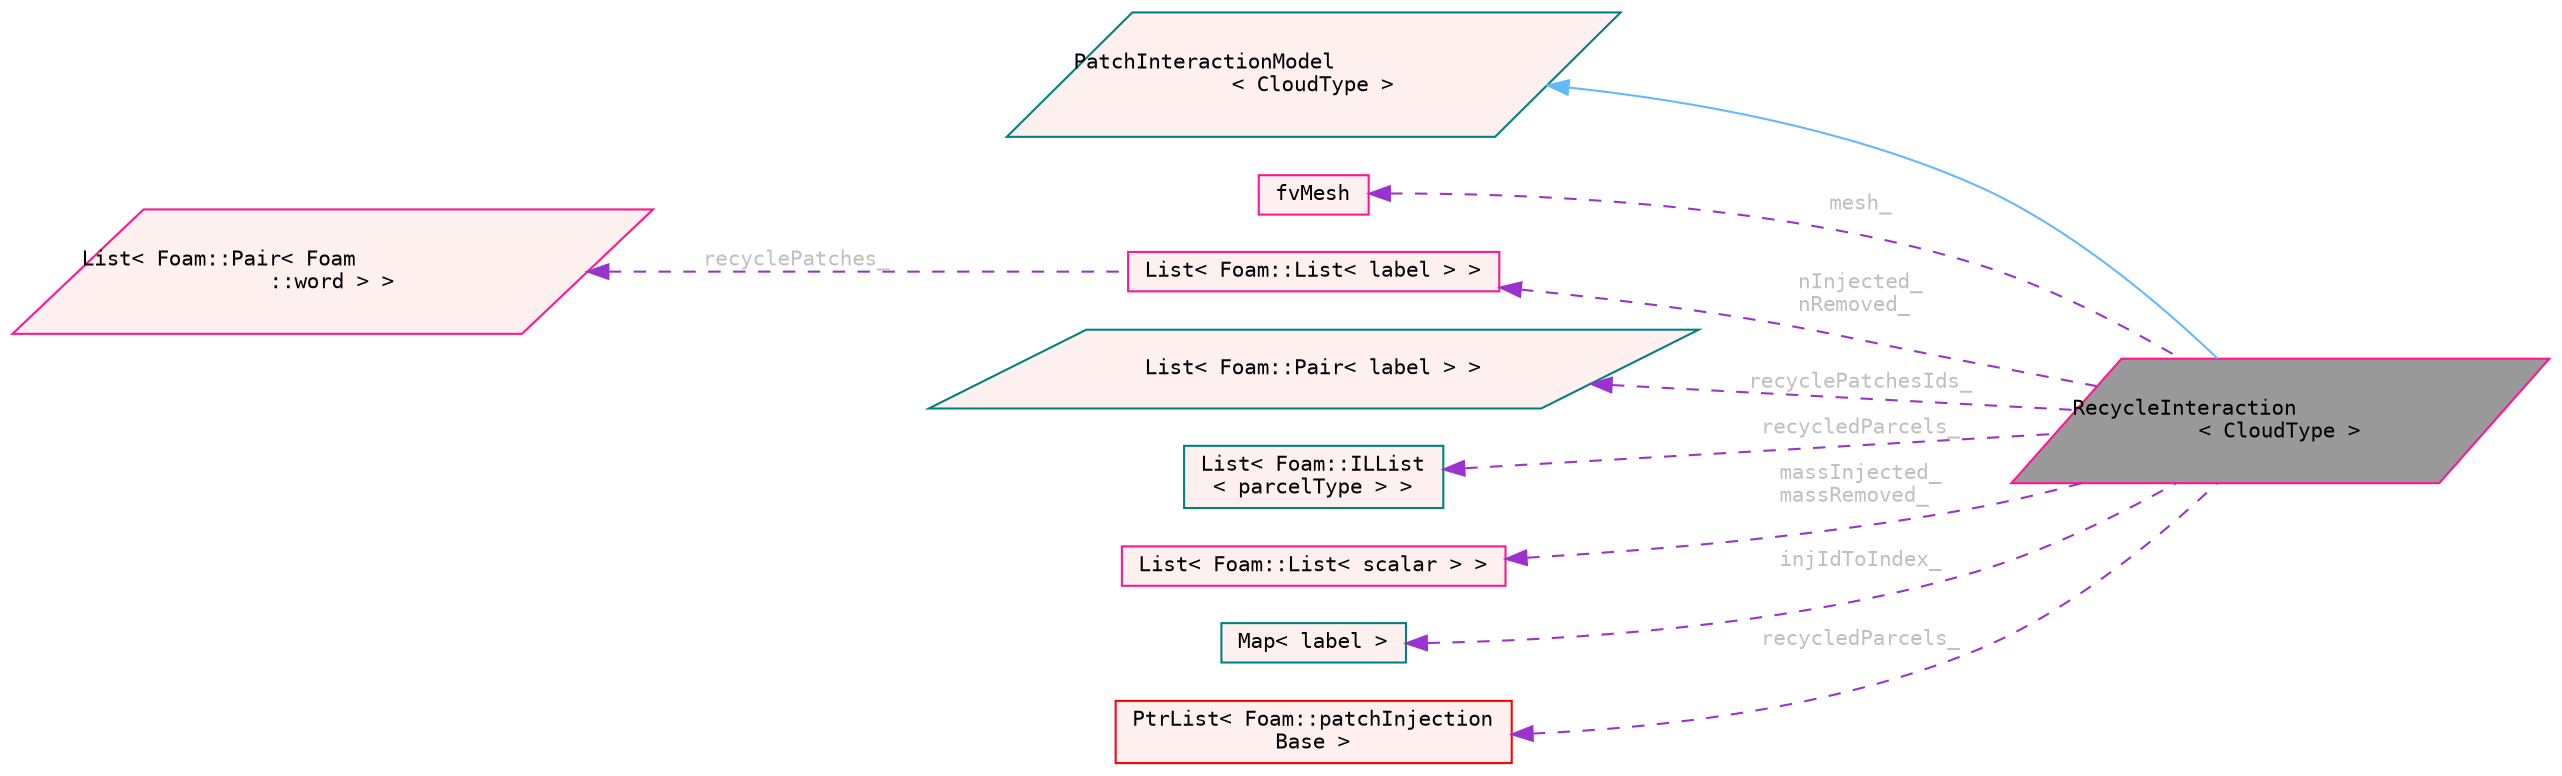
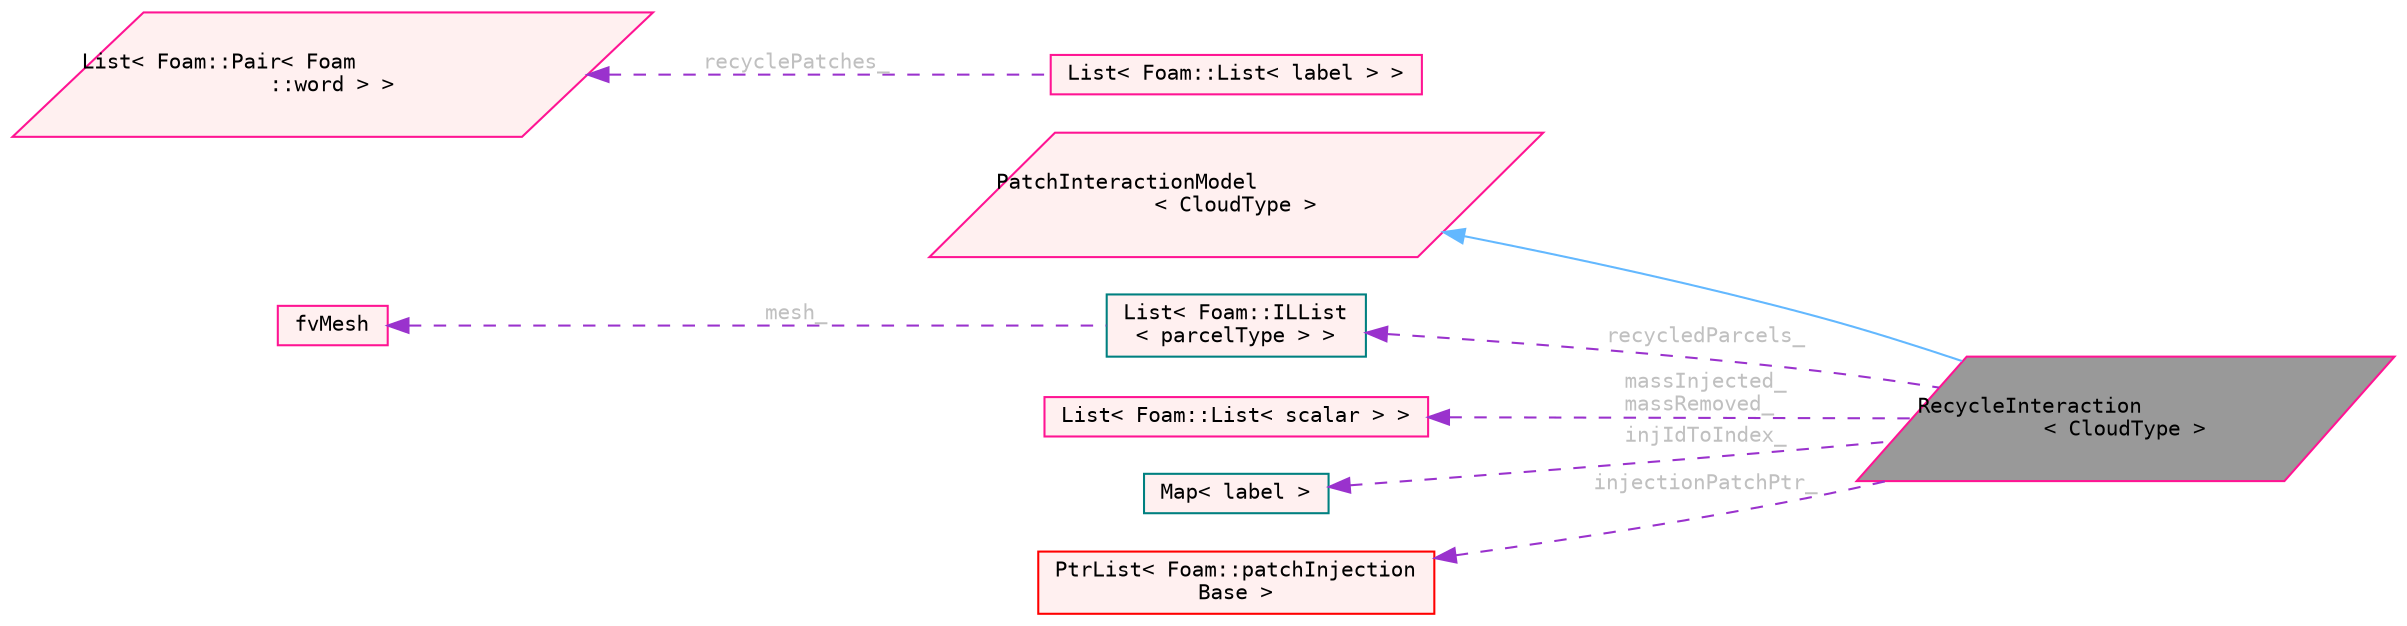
(1314, 75) -> (1236, 195)
(1797, 224) -> (758, 326)
(1810, 330) -> none
(1314, 369) -> none
(1855, 640) -> (1700, 484)
